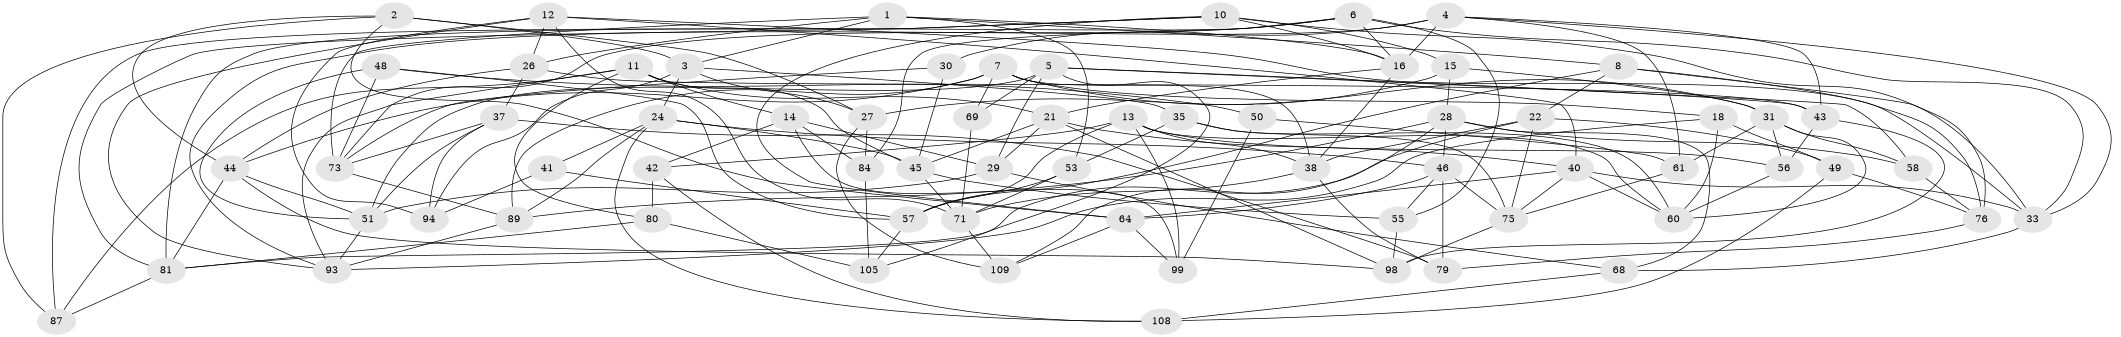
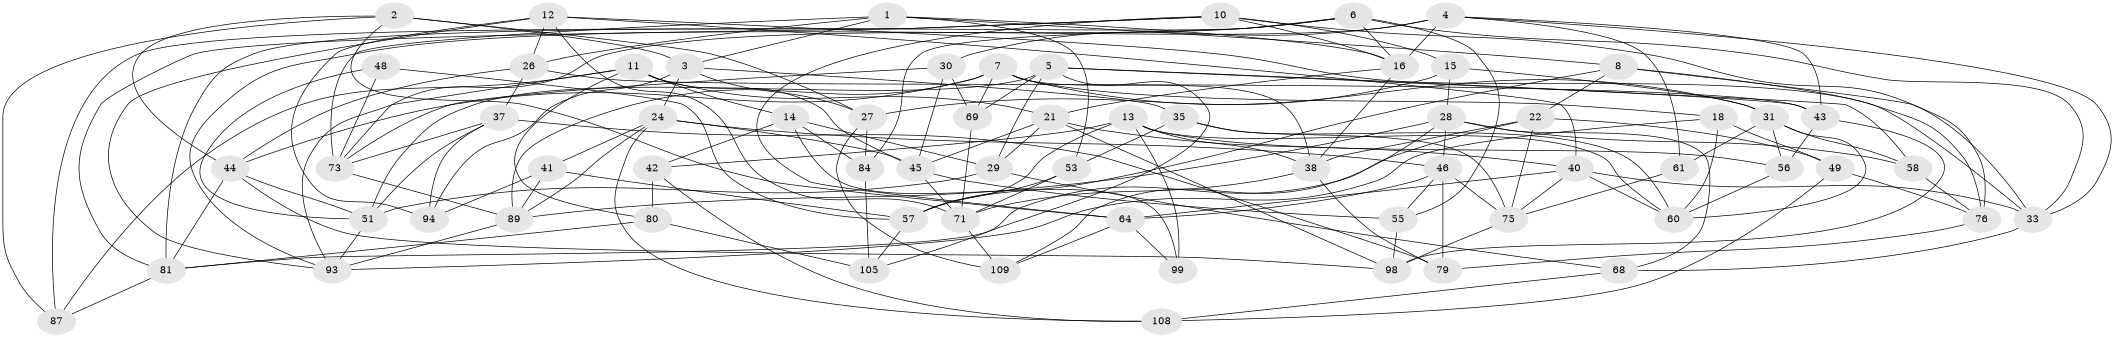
none -> (959, 92)
(1257, 118) -> none
none -> (530, 195)
